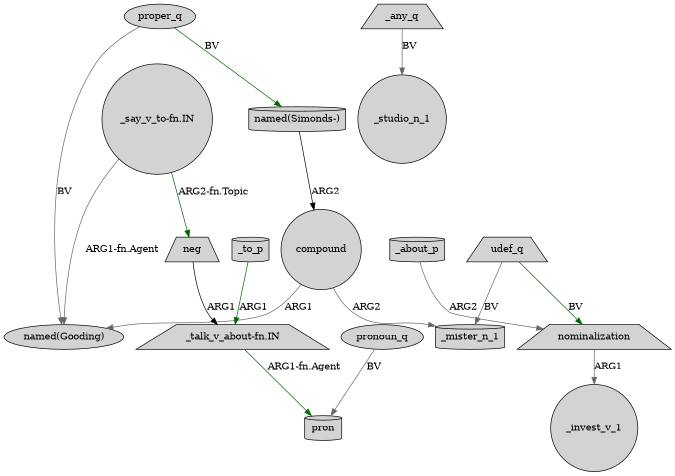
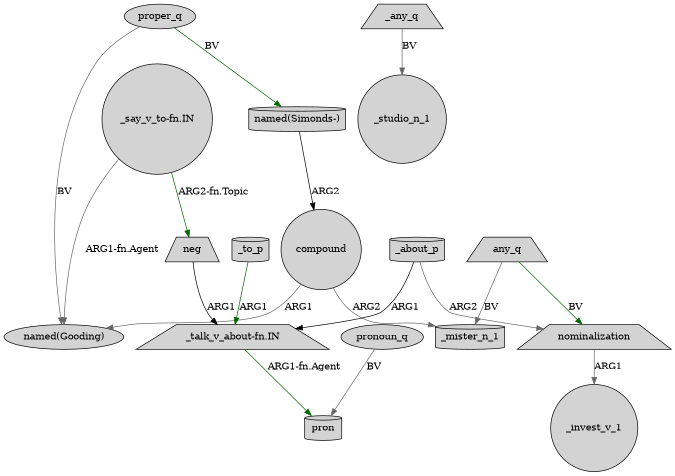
(507, 250) -> (507, 250)
none -> (372, 316)
